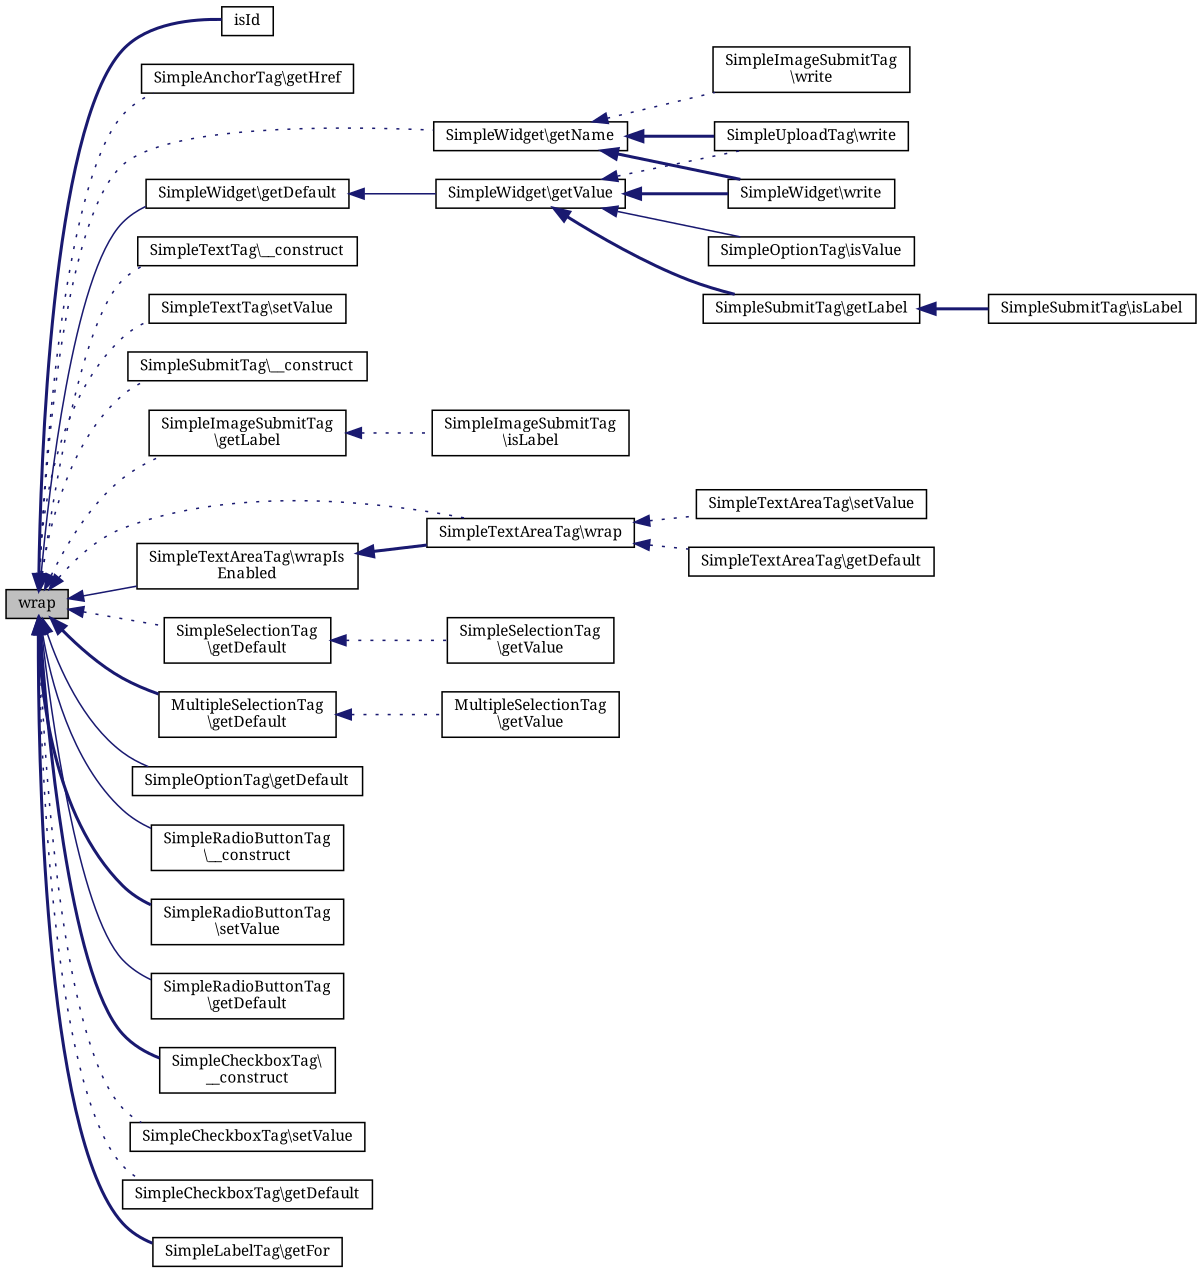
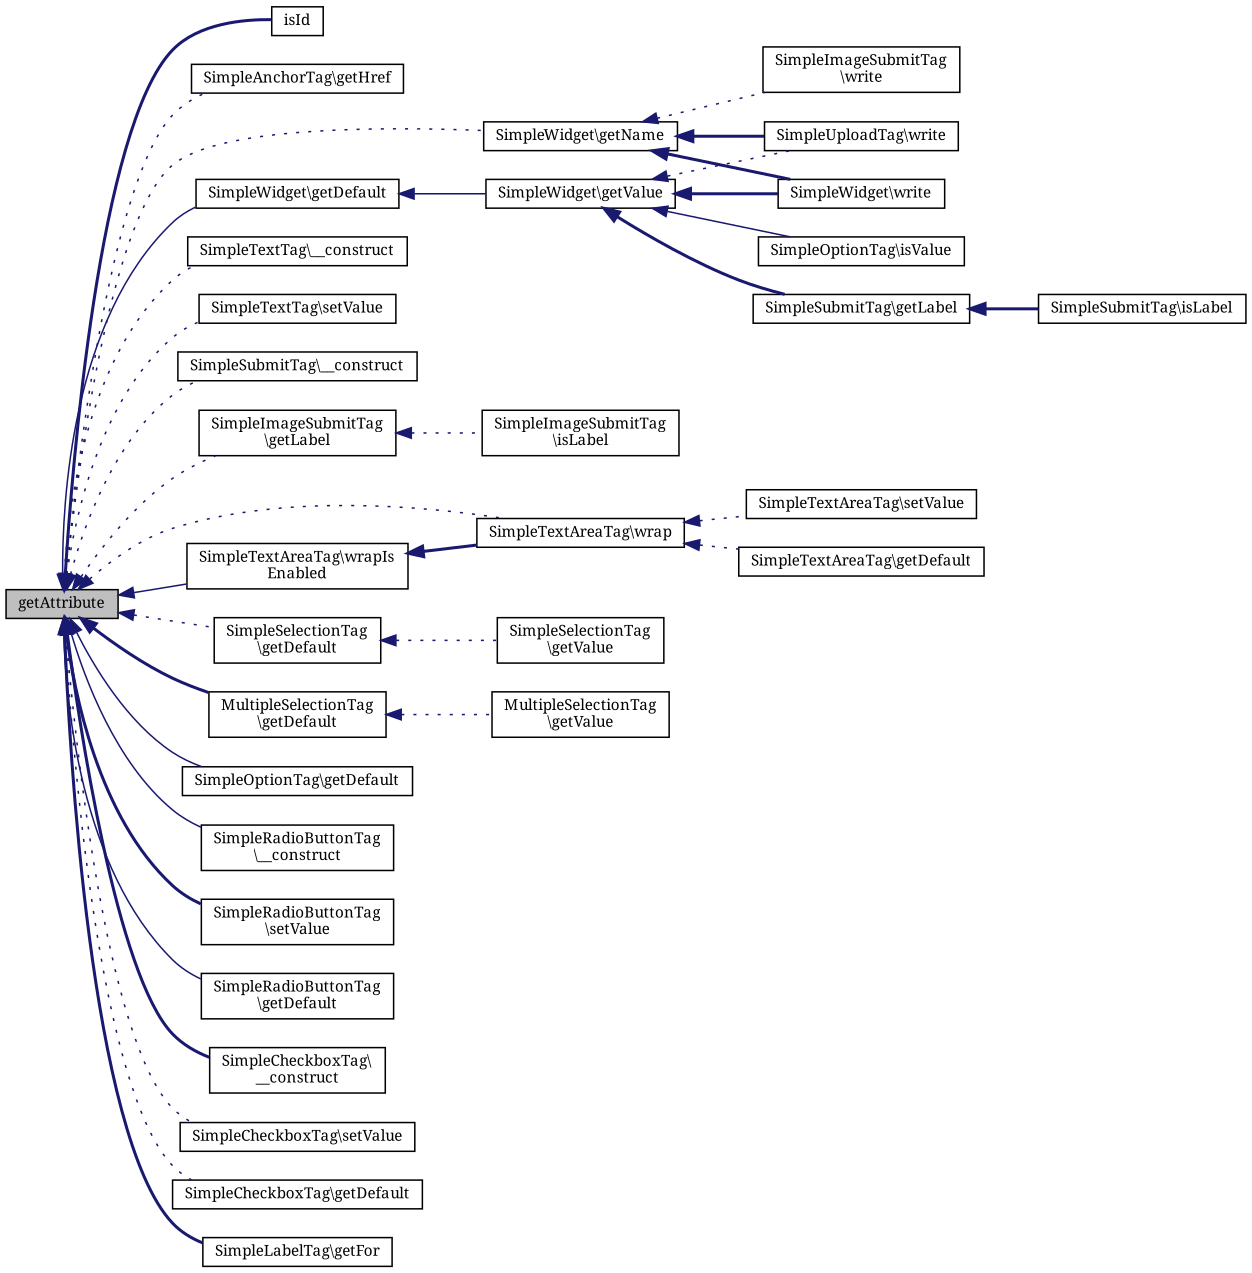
(37, 604) -> (62, 604)
